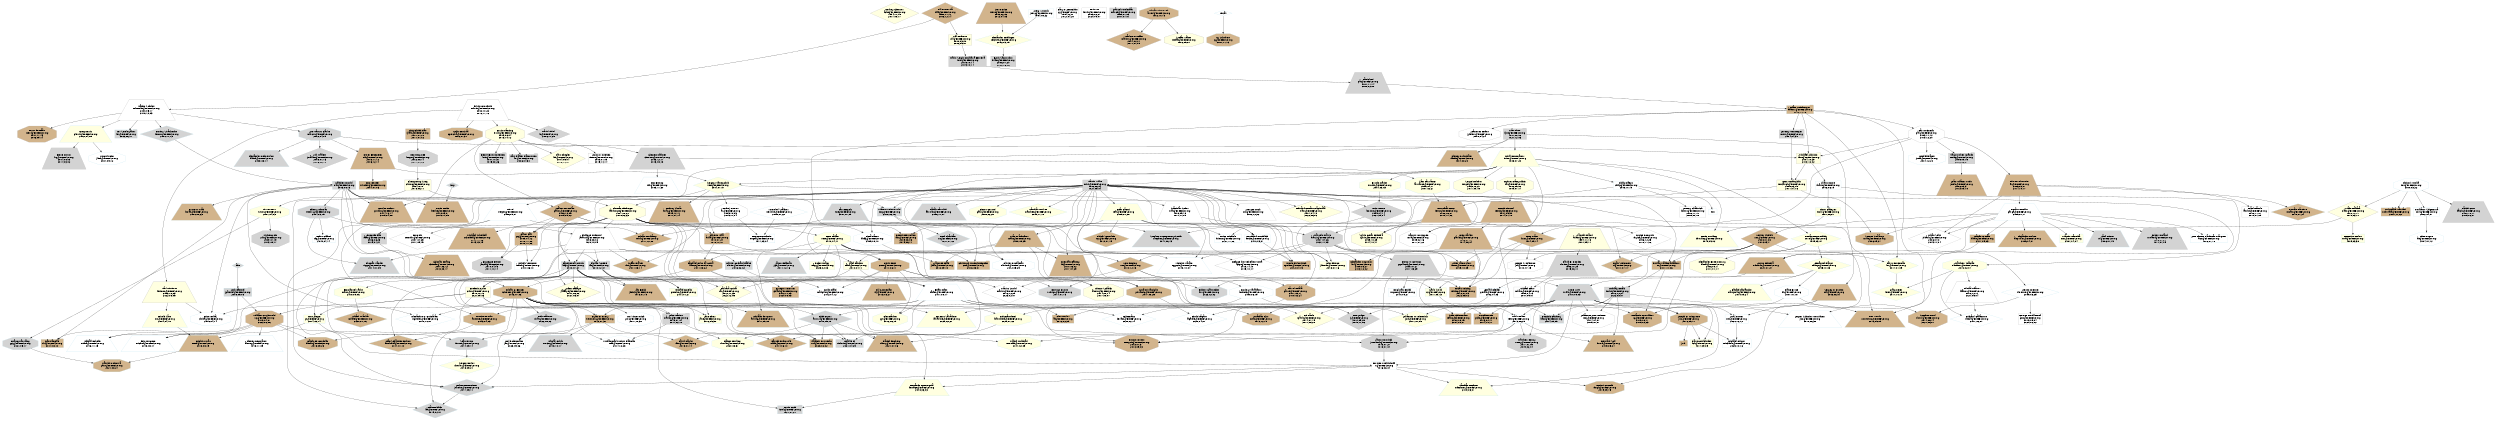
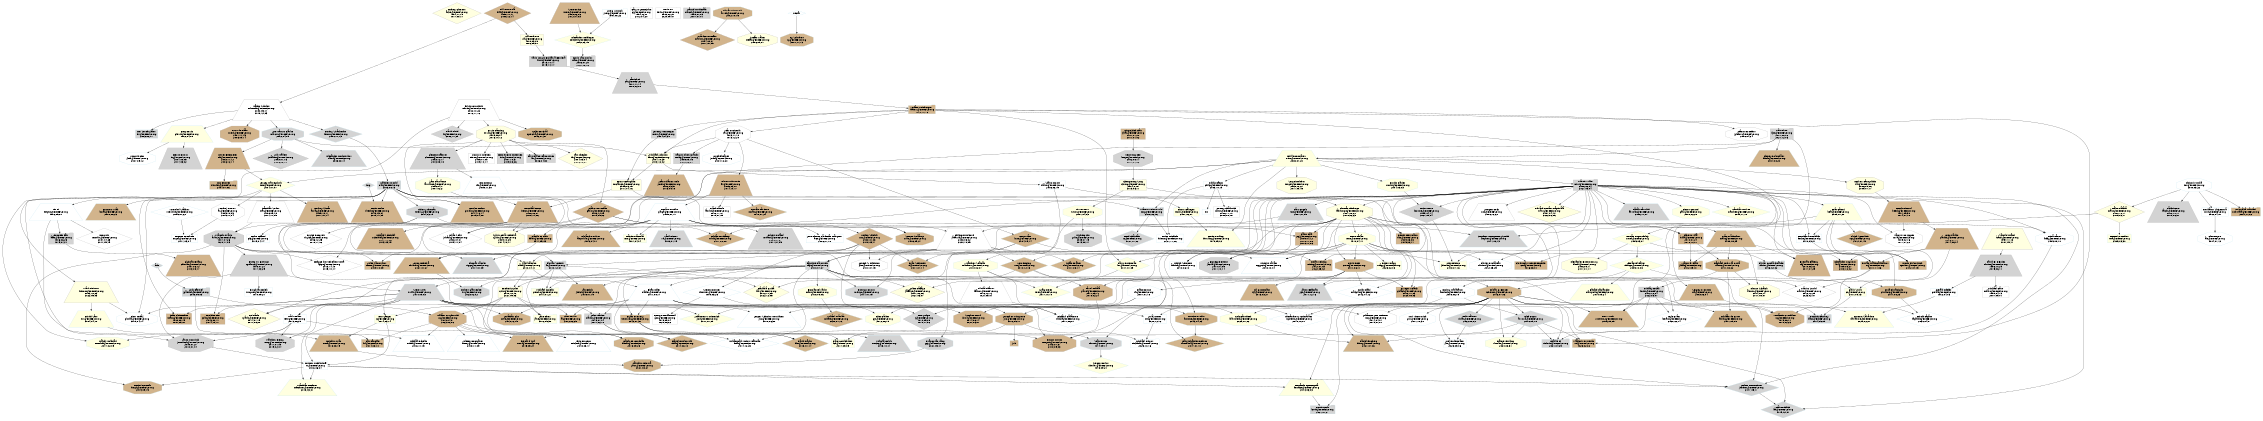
(1525, 266) -> (869, 266)
(1194, 277) -> (1331, 280)
(785, 292) -> (1409, 292)
